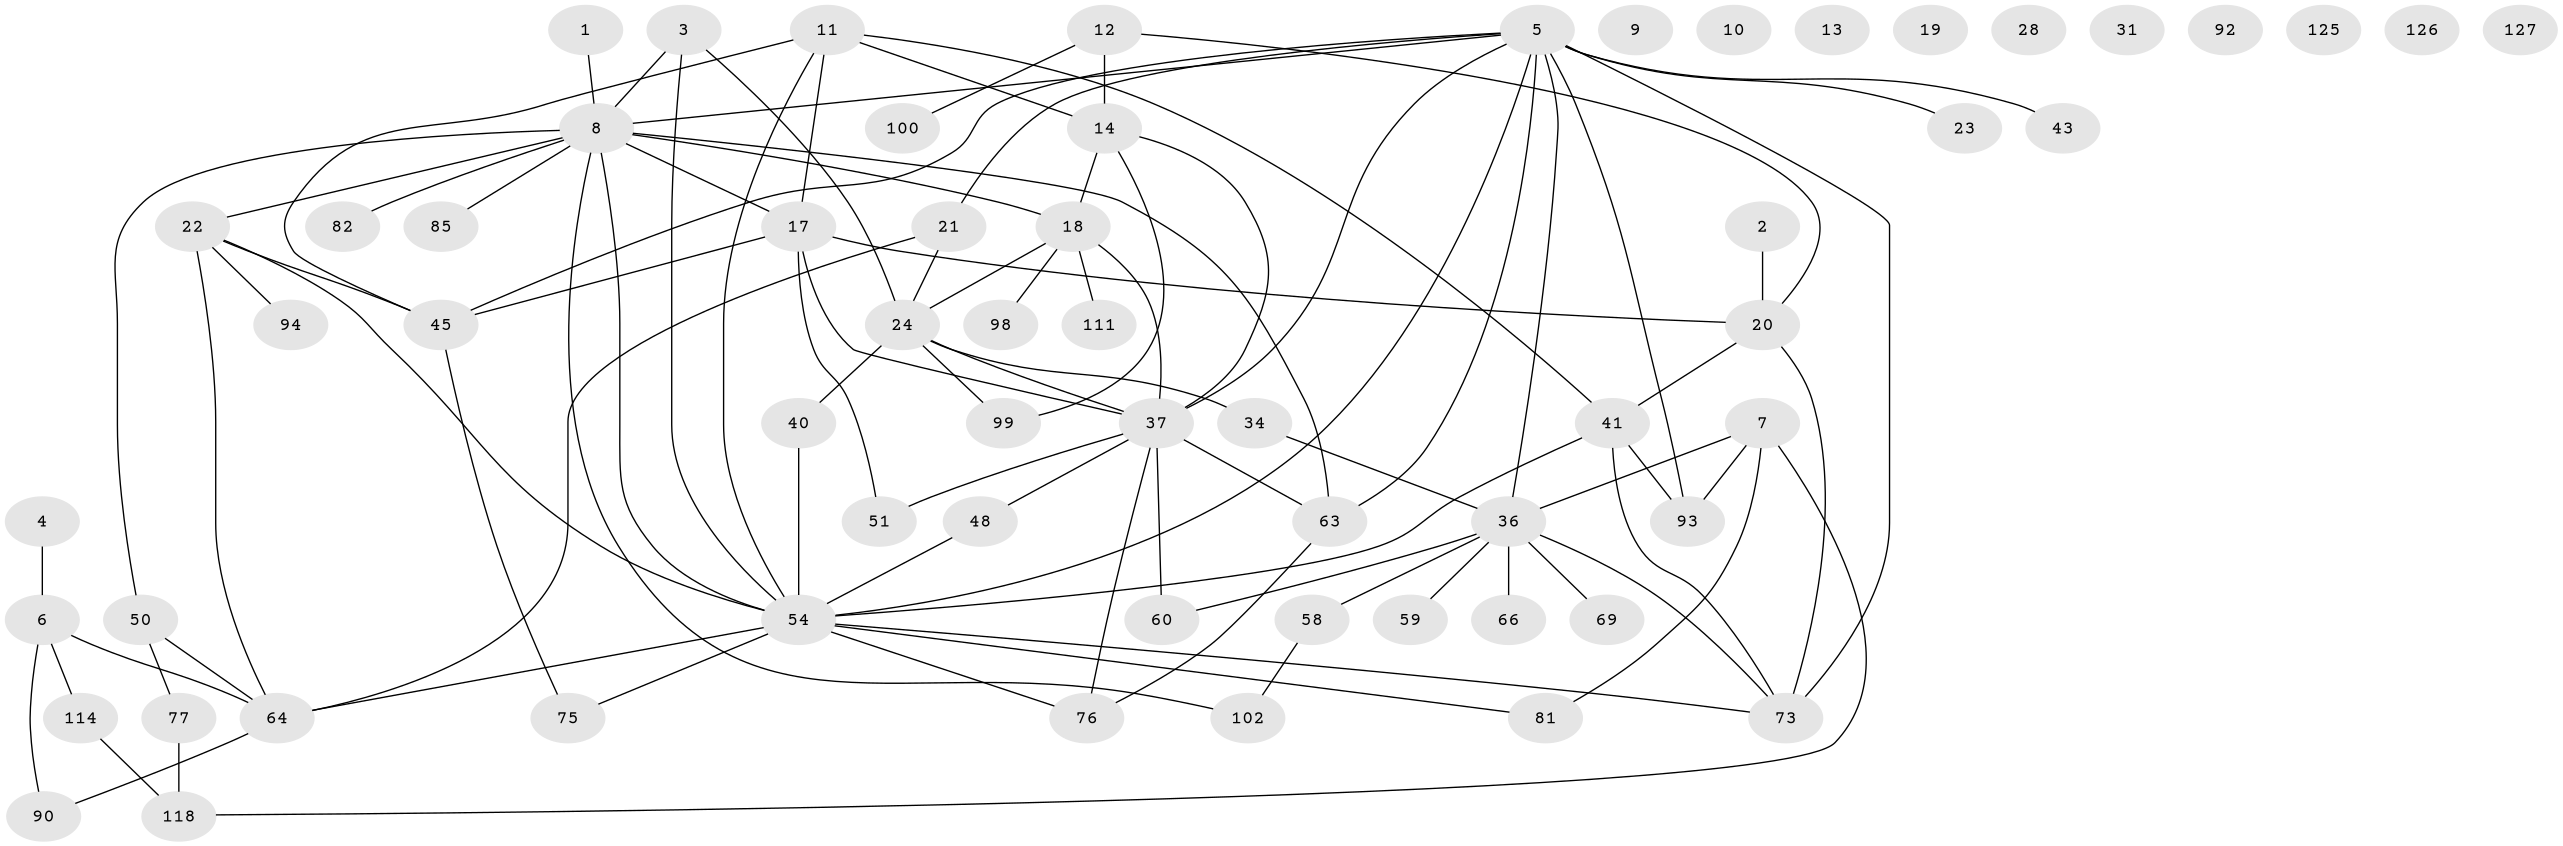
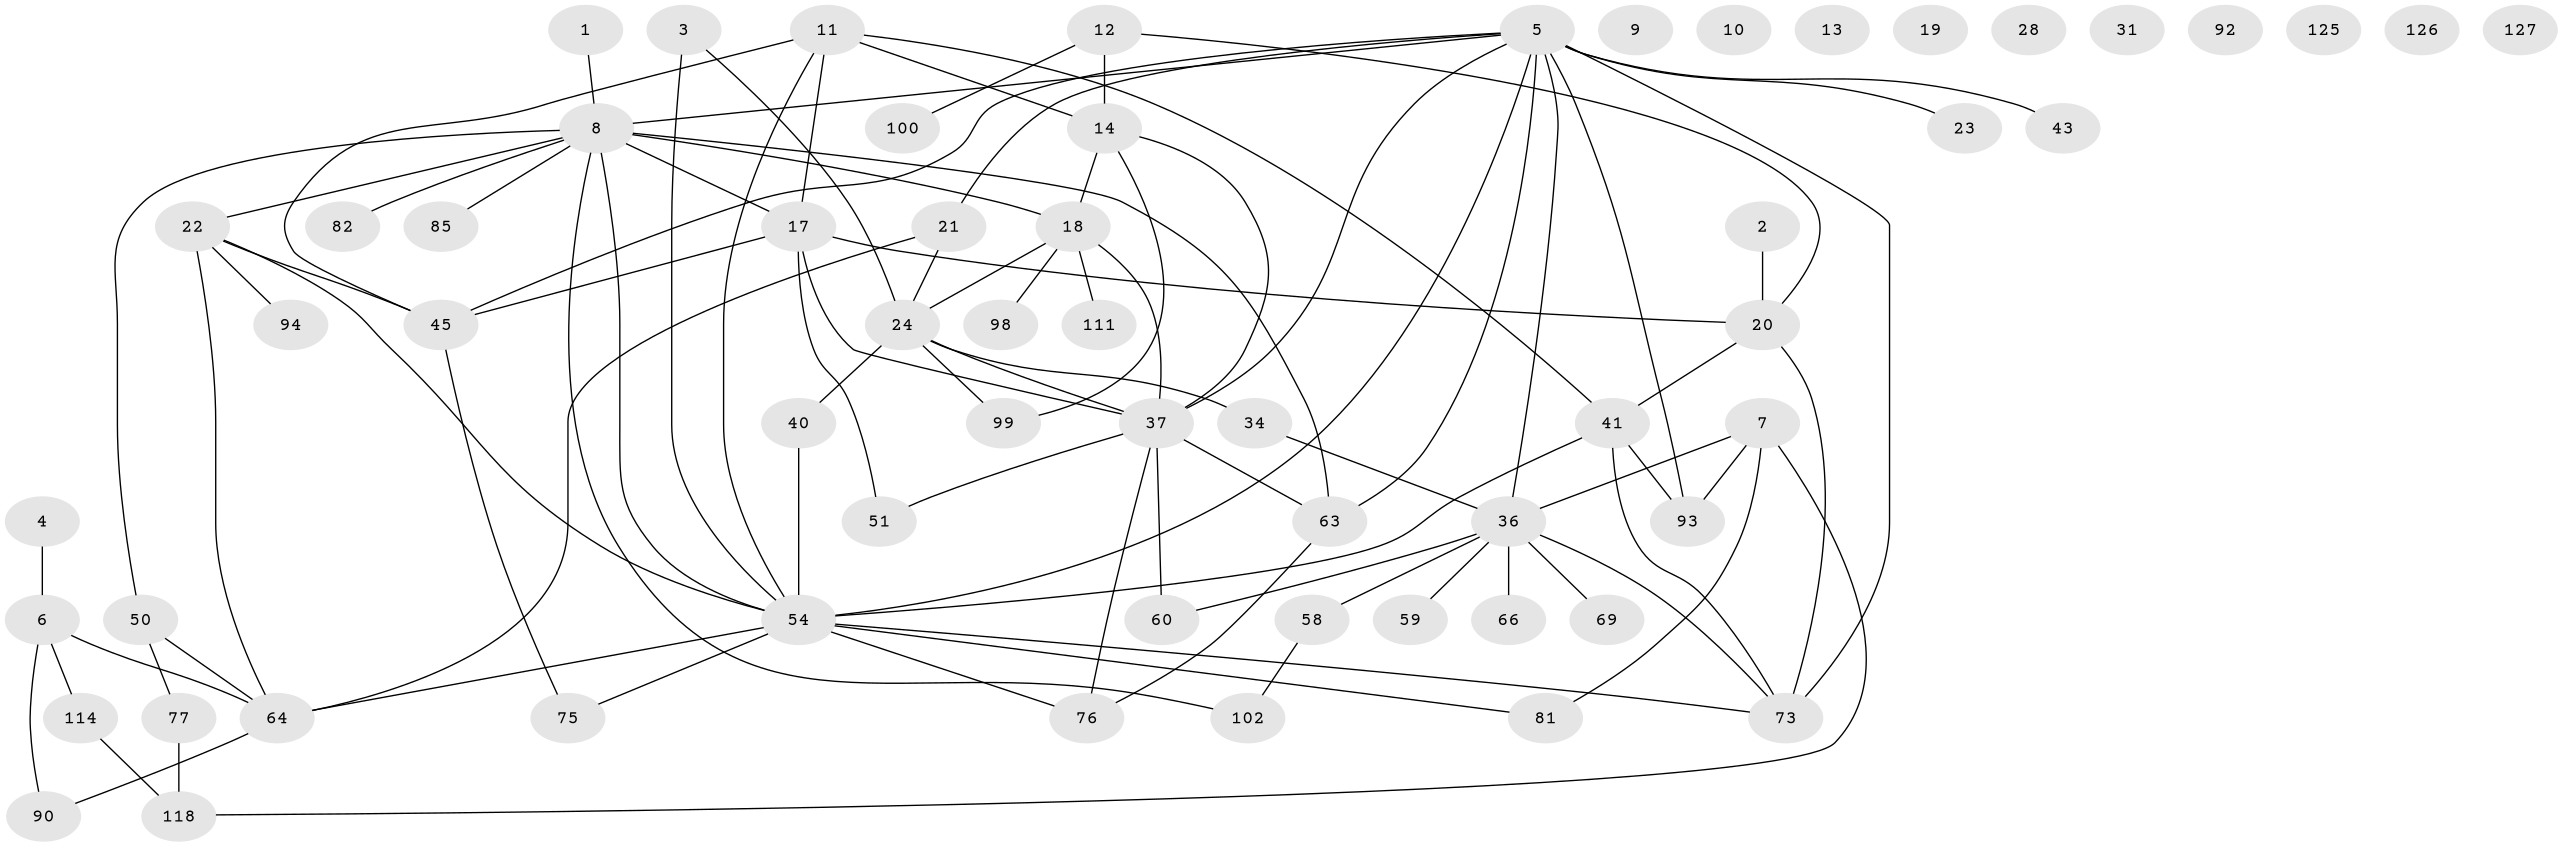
(630, 90) -> none
(980, 522) -> none
